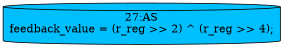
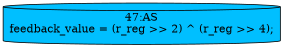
(142, 24) -> (142, 24)
